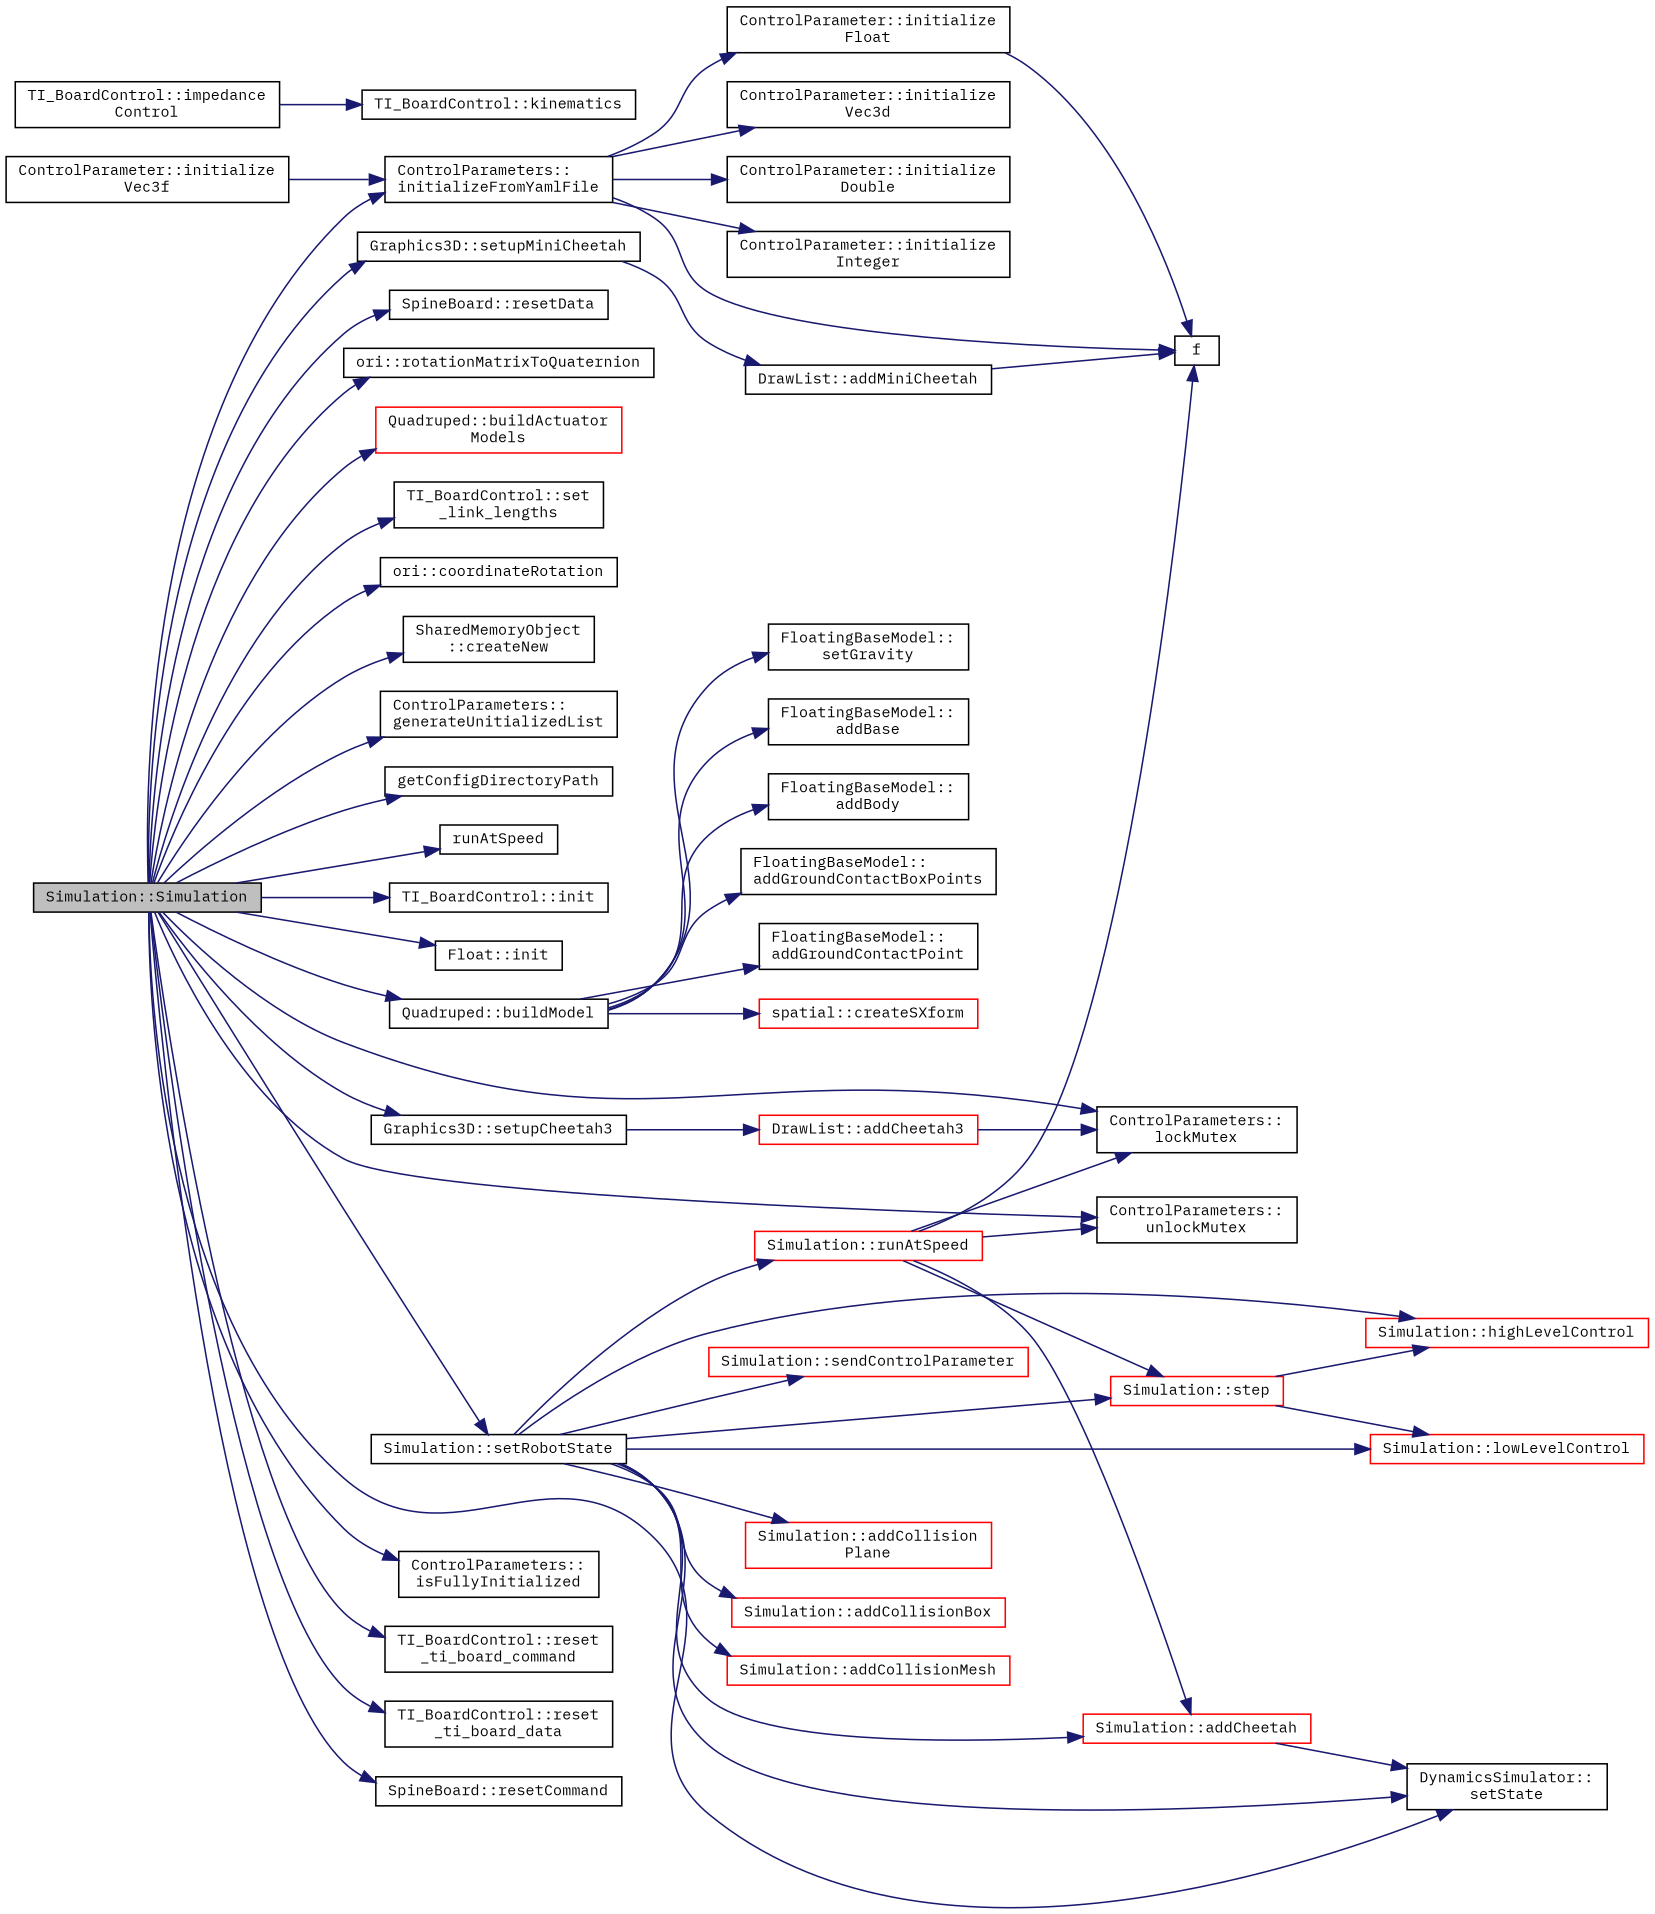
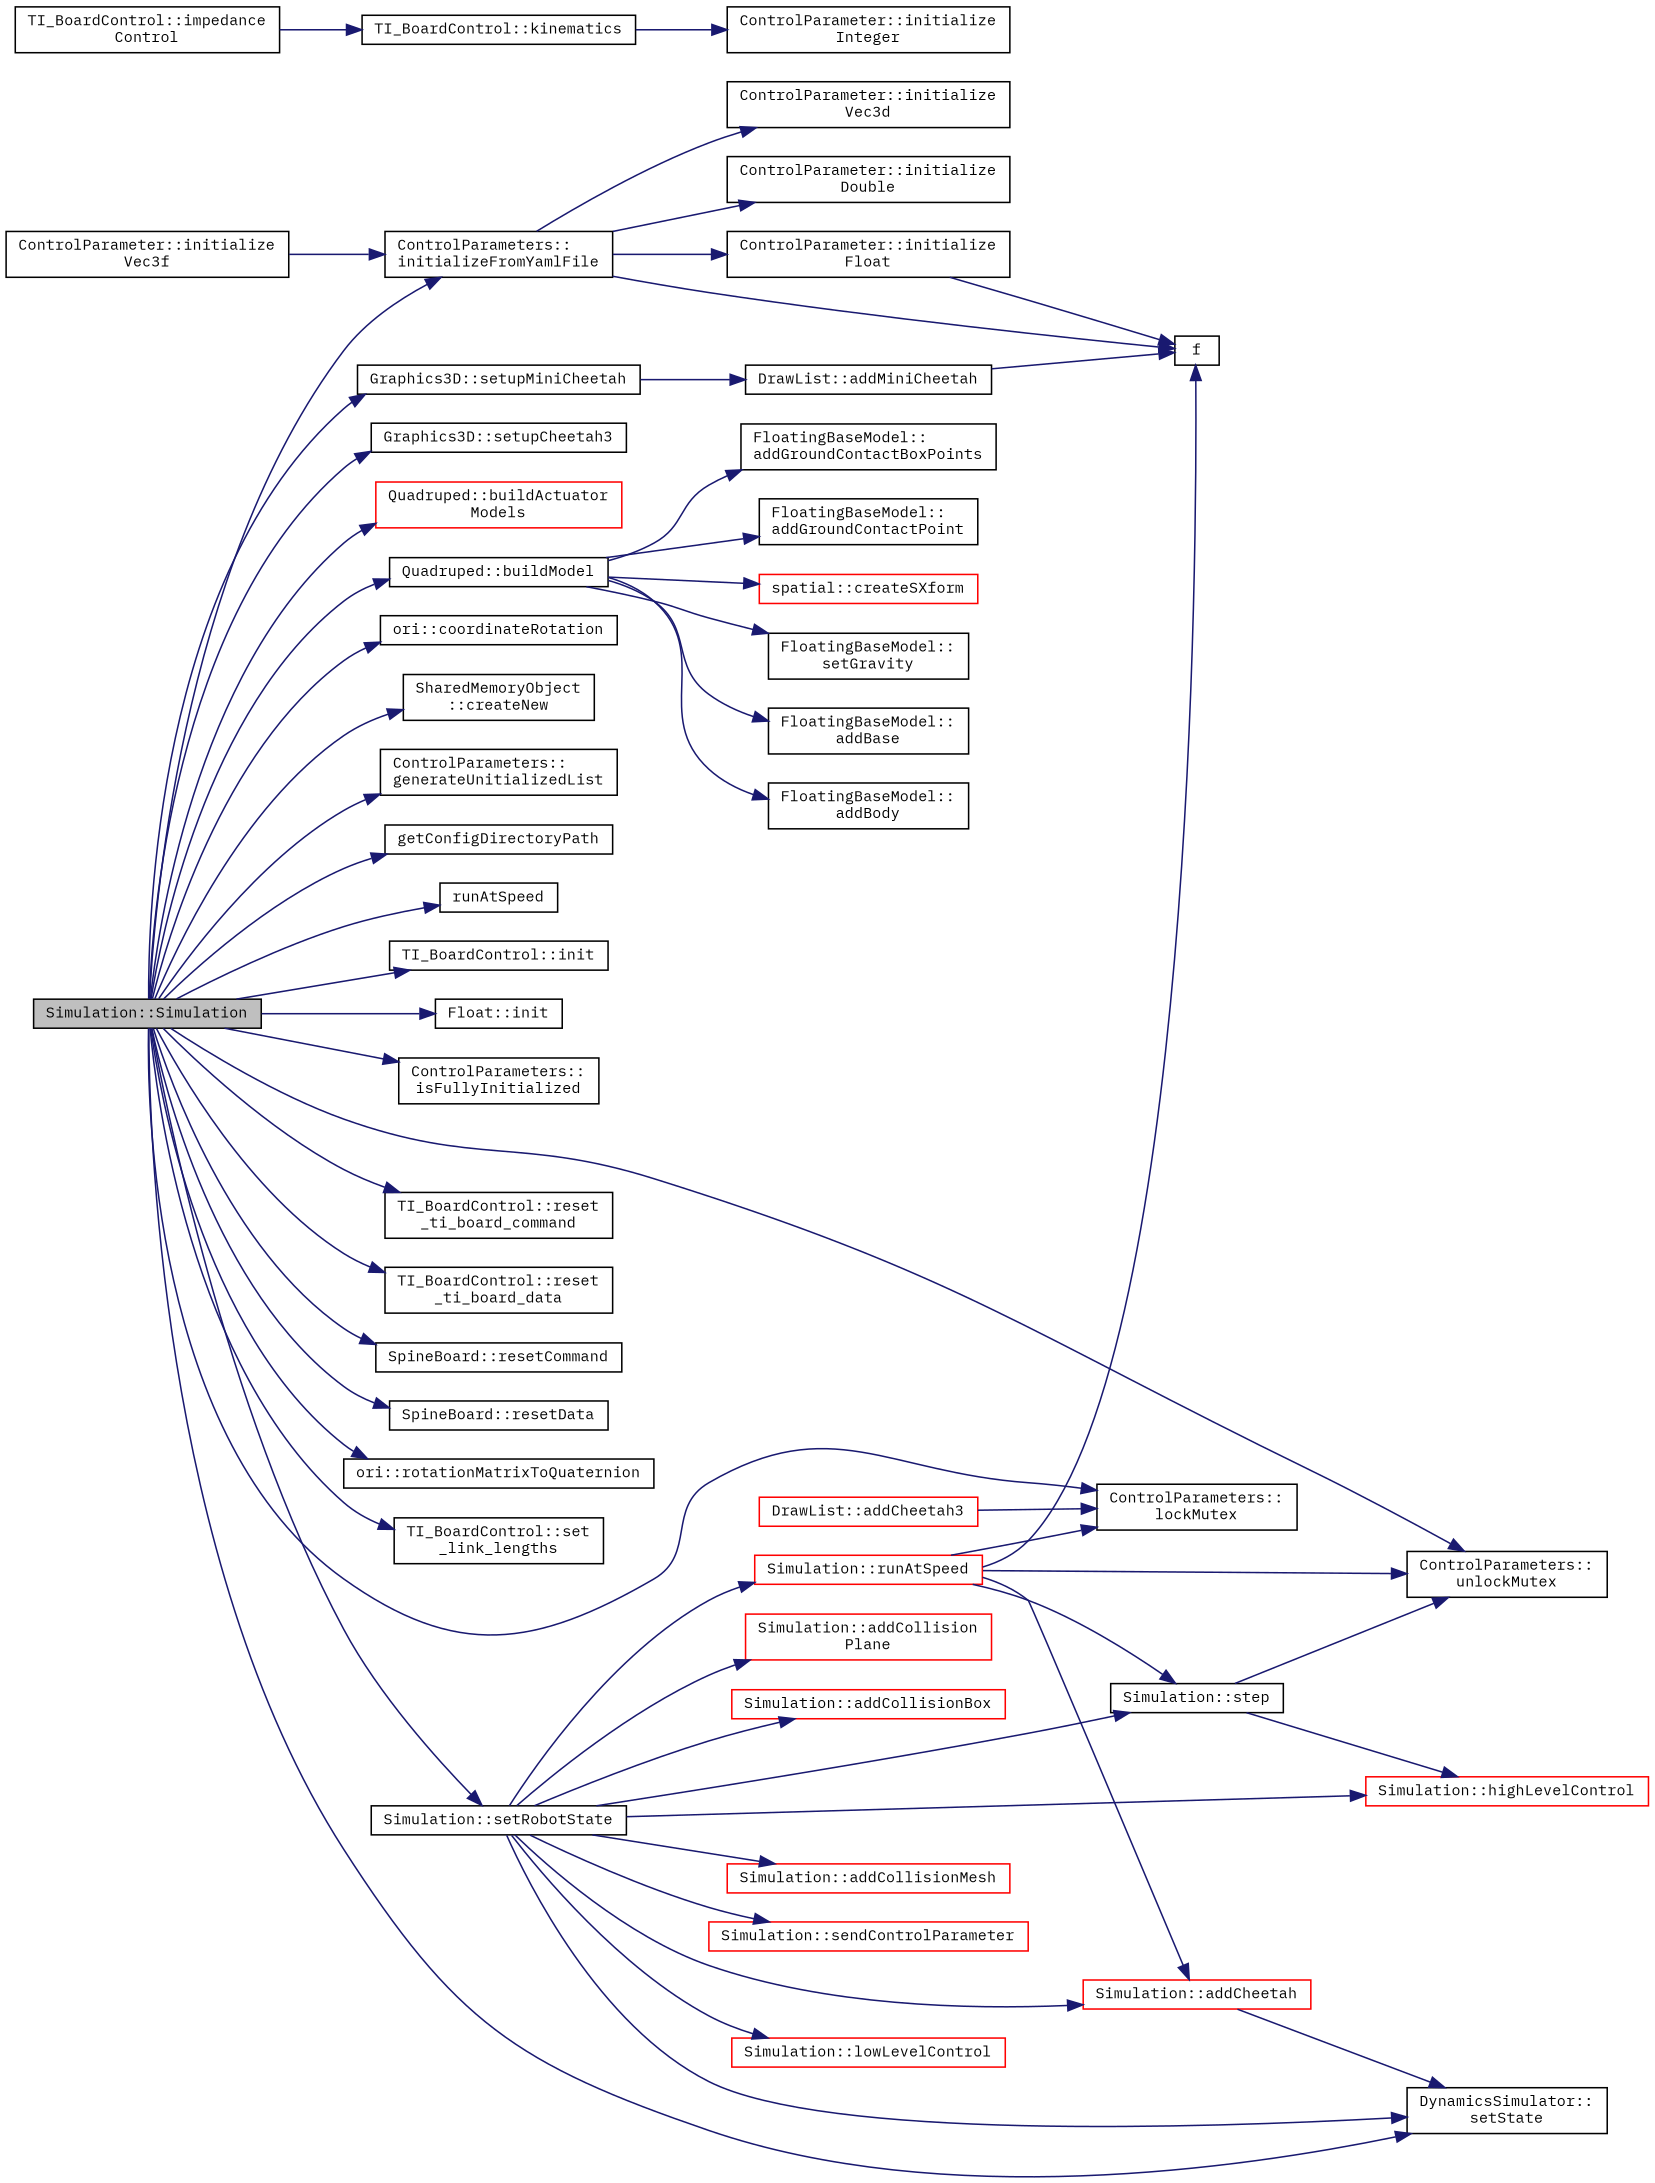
(676, 215) -> (674, 30)
(685, 1130) -> none
(1197, 1391) -> (1197, 1698)
(1344, 1419) -> (1334, 1643)
